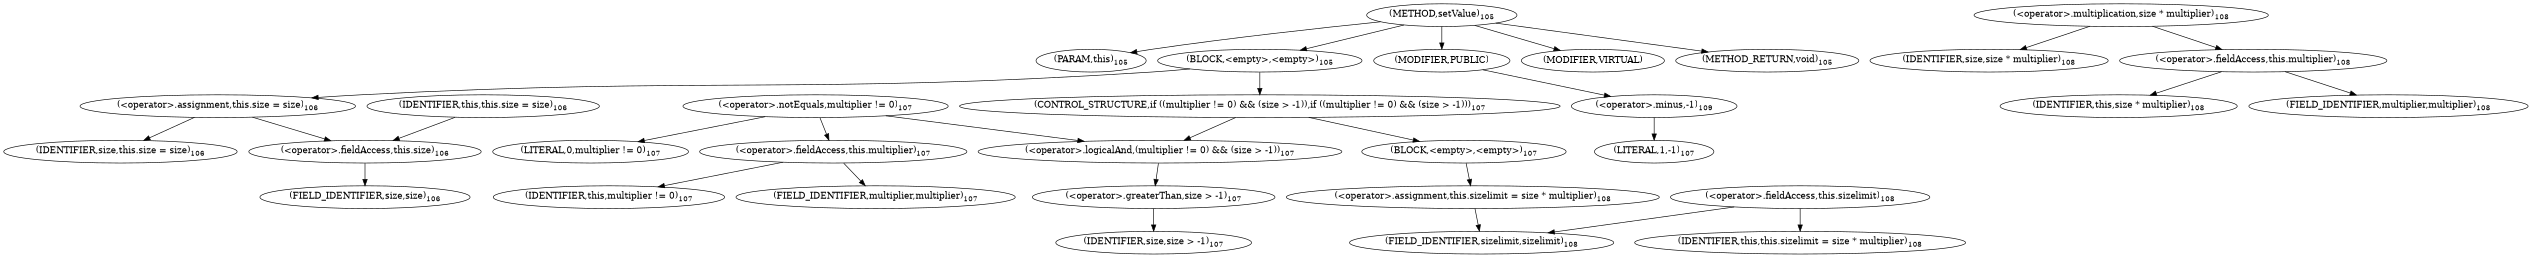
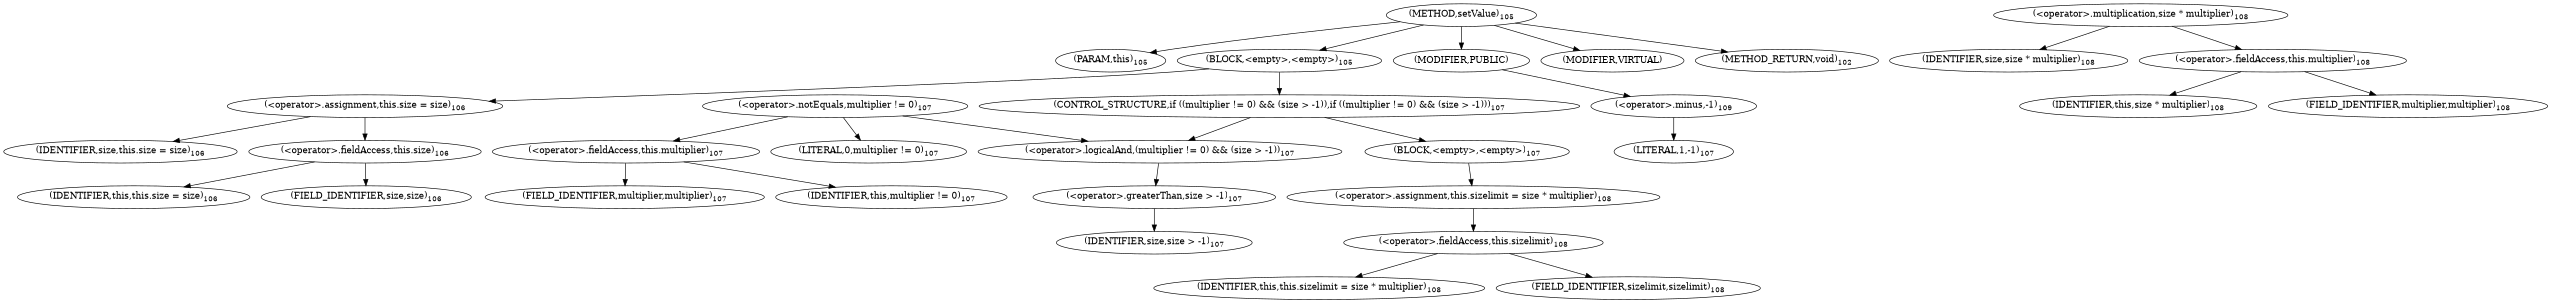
(1825, 60) -> (1845, 60)
(427, 128) -> (252, 174)
(1477, 217) -> (1473, 217)
